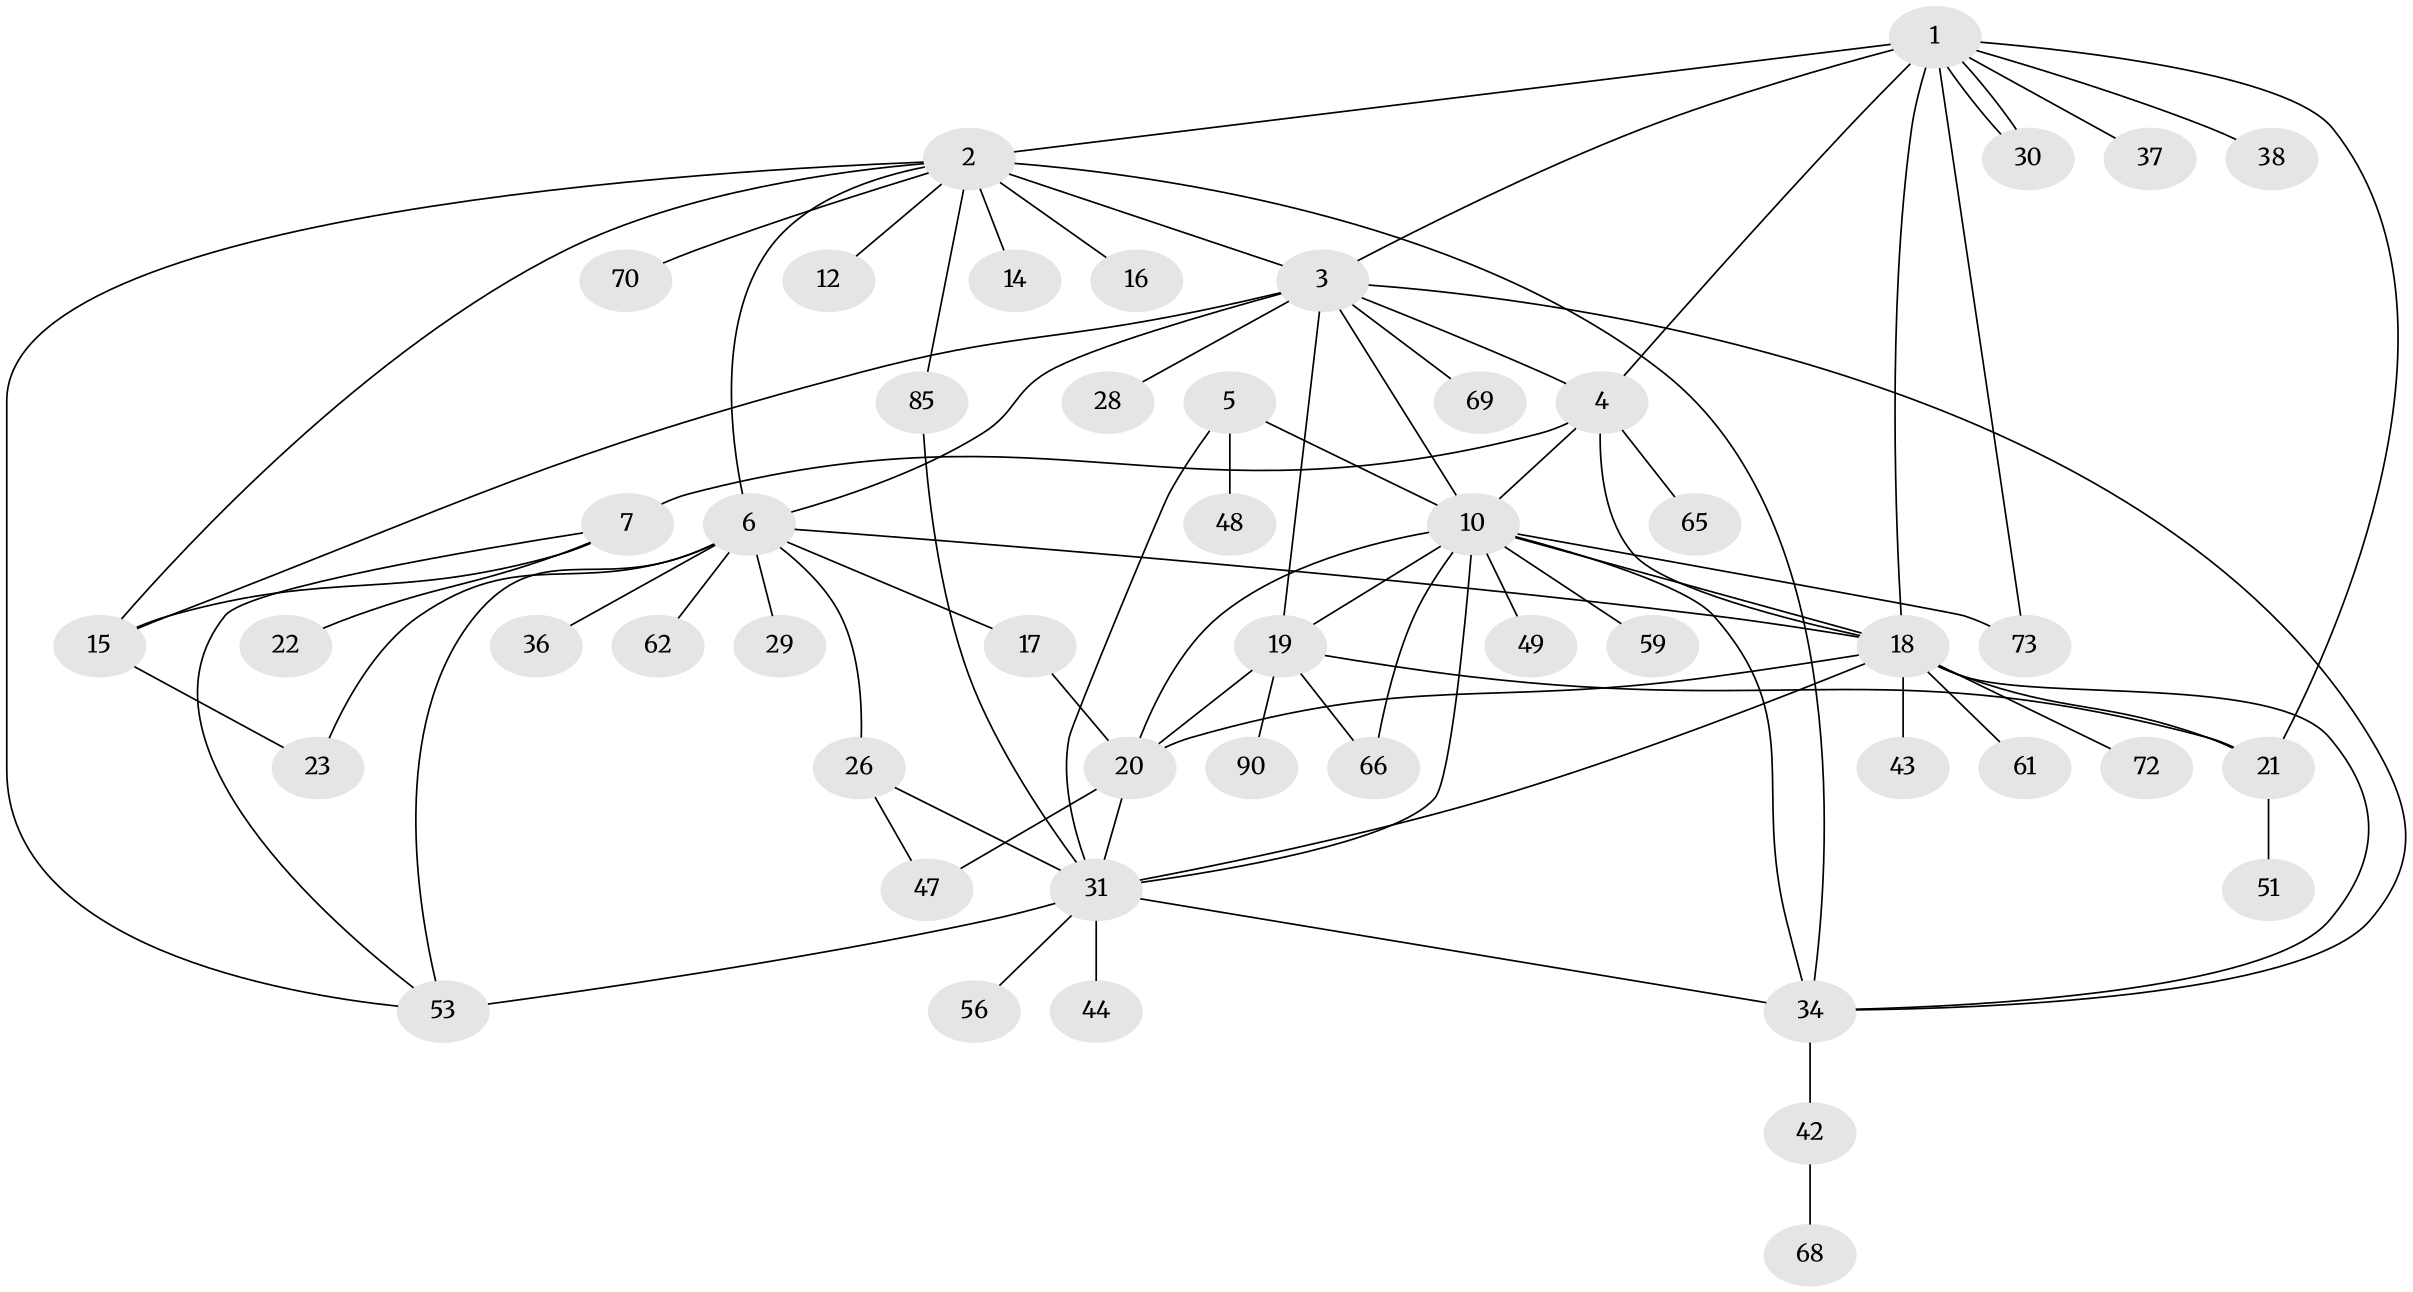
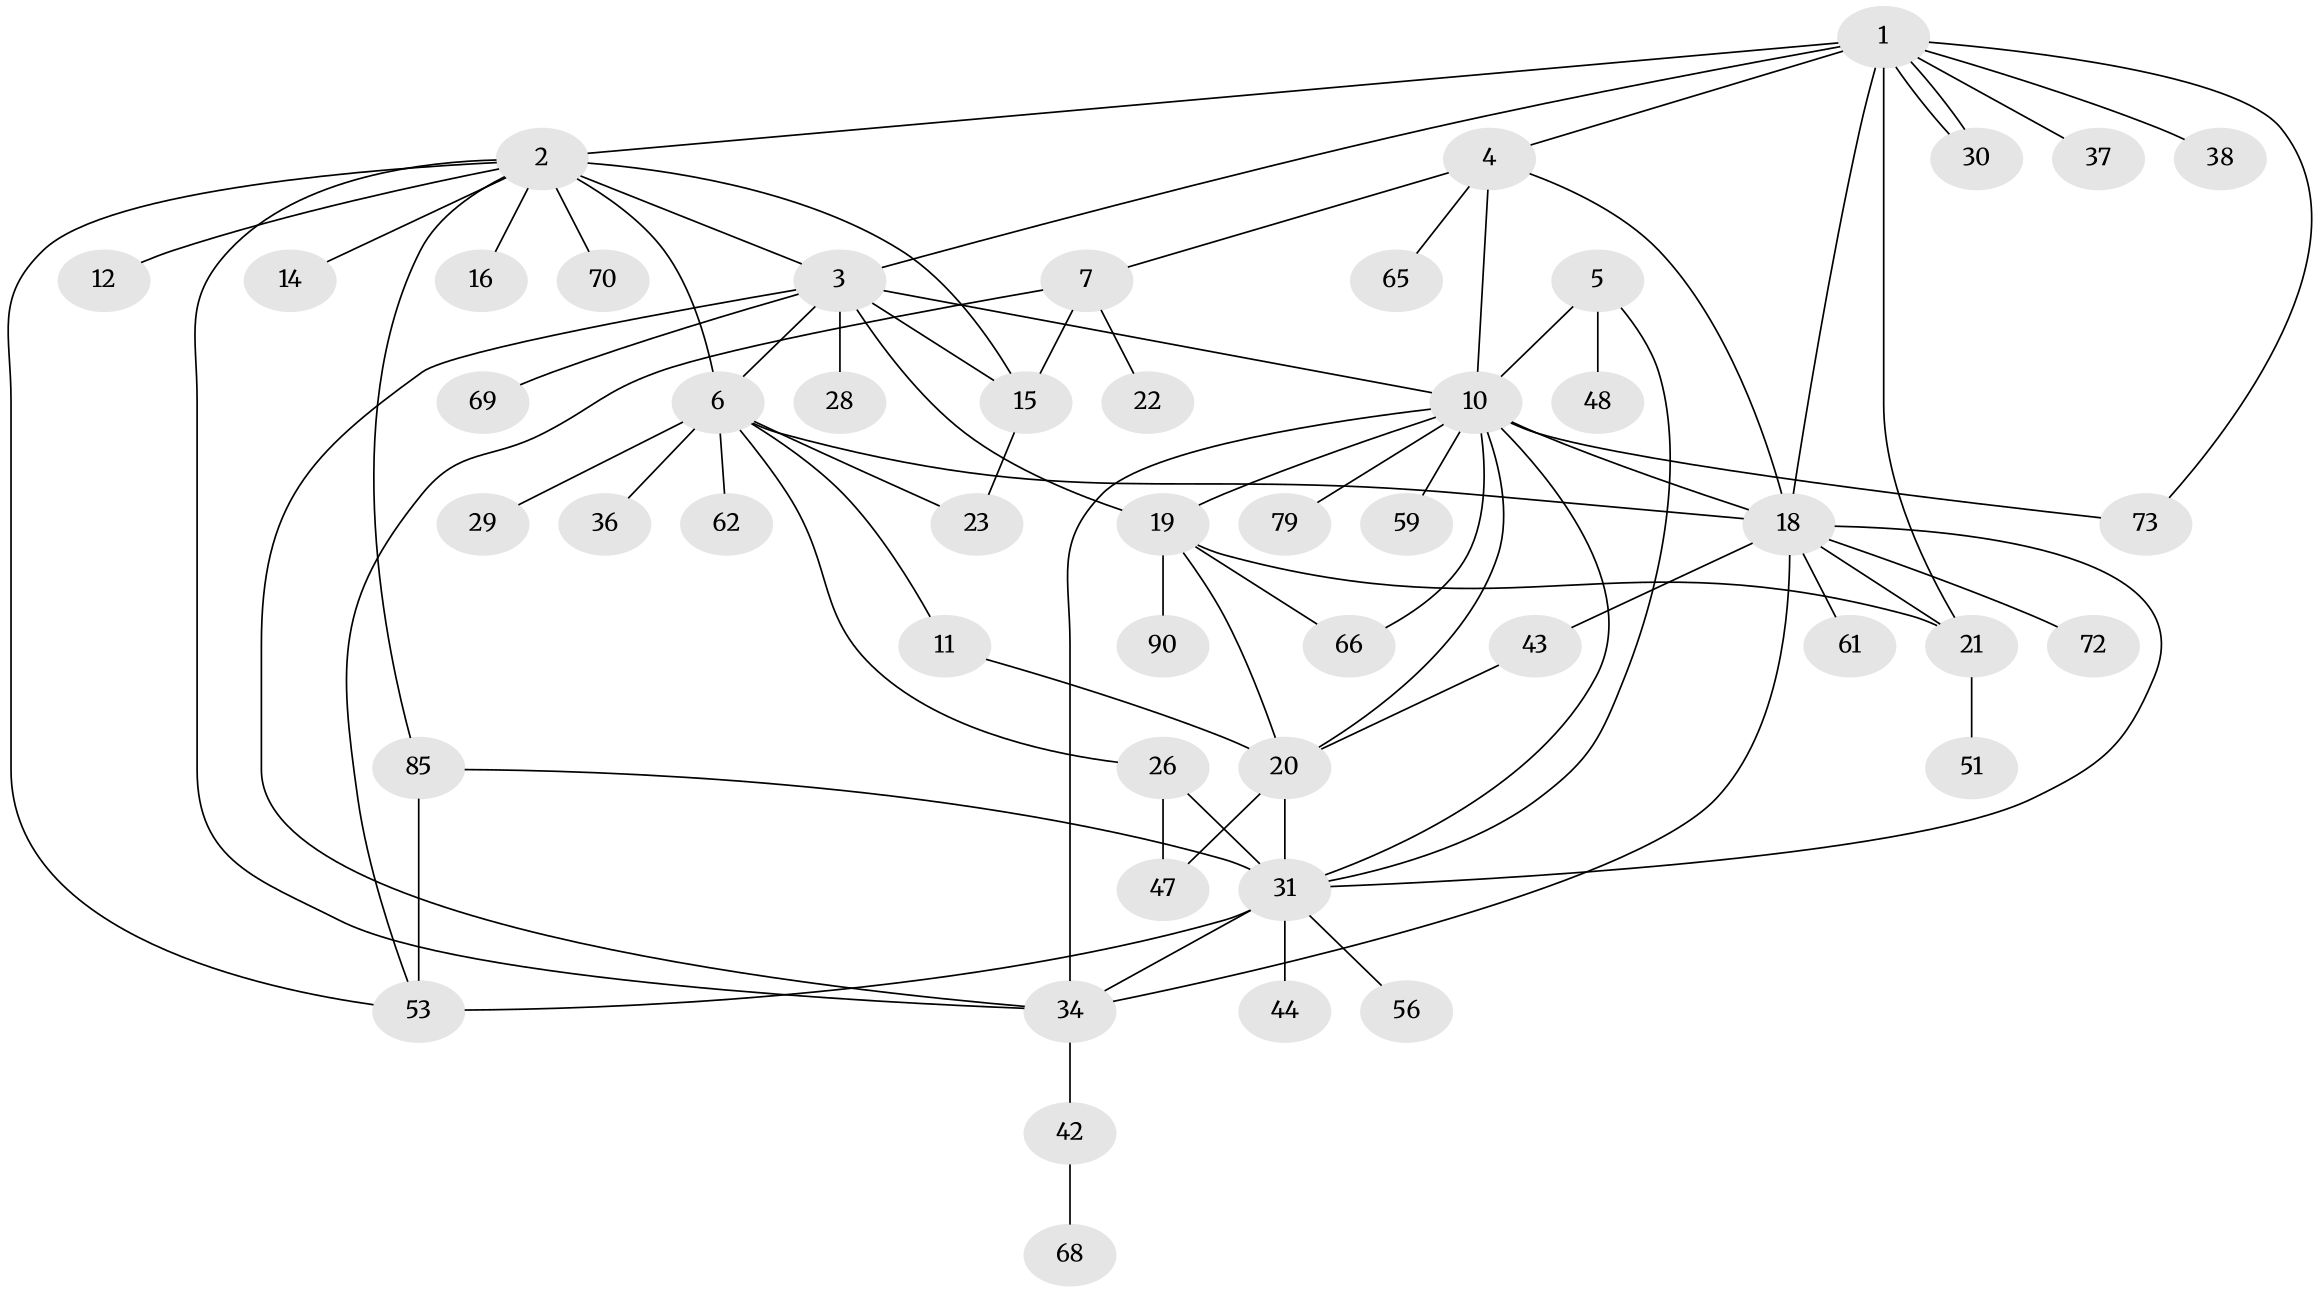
(1464, 339) -> none
(1030, 646) -> (945, 646)
(1531, 646) -> (1285, 524)
(444, 668) -> (419, 885)
(1510, 692) -> (1410, 707)
